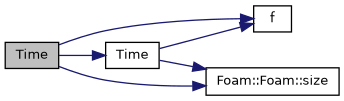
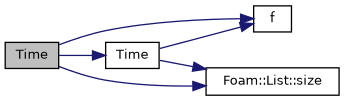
(273, 82) -> (273, 82)
